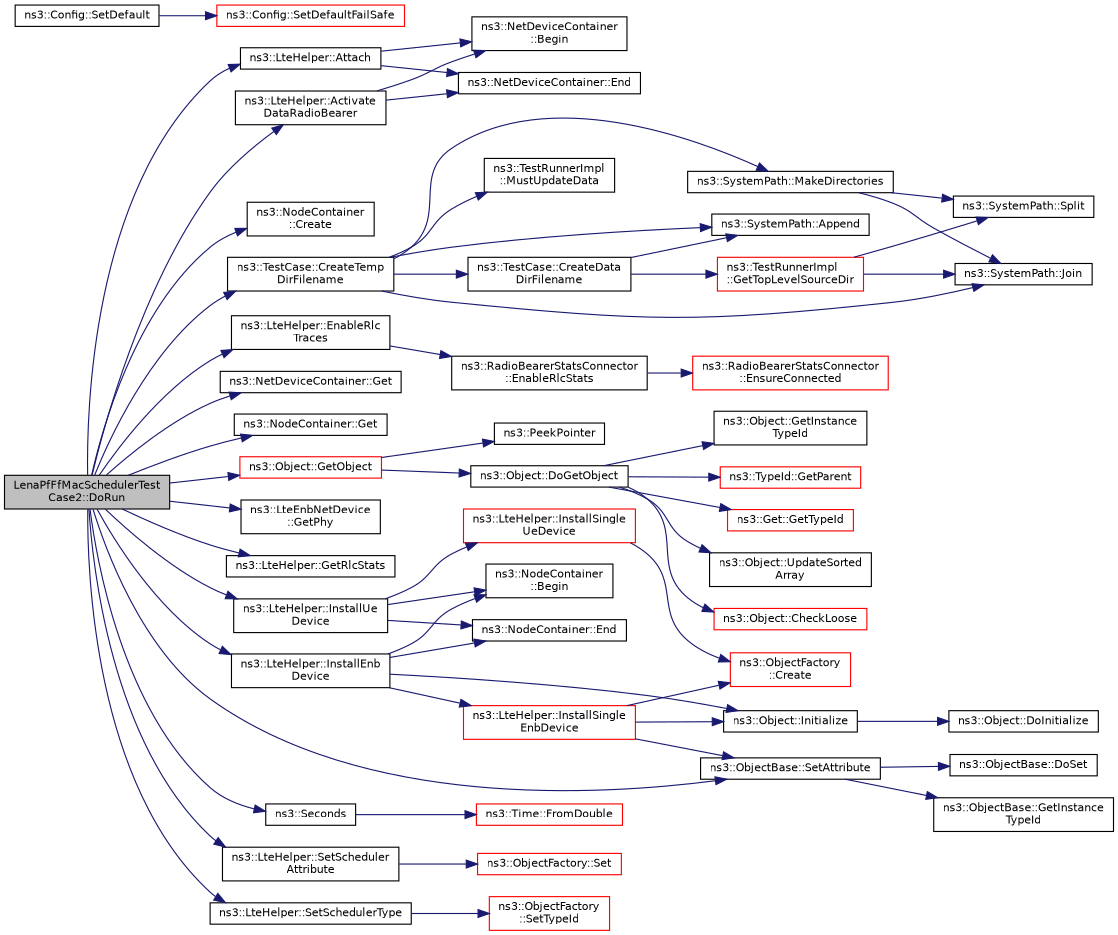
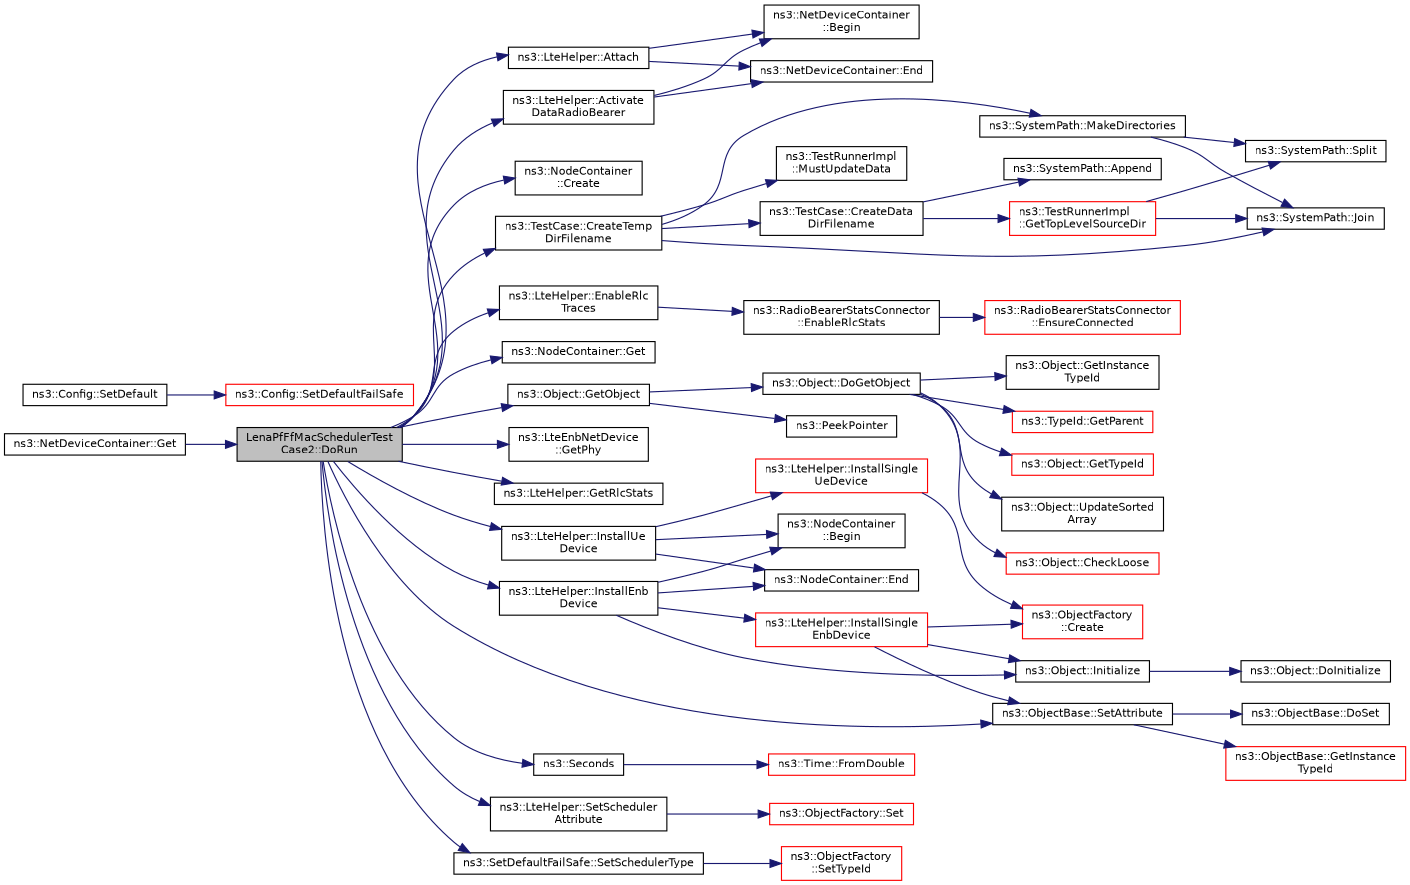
(545, 237) -> none
(164, 429) -> (205, 444)
(311, 467) -> (579, 395)
(790, 520) -> (1083, 465)
(1024, 815) -> (1316, 763)
(311, 913) -> (579, 863)
